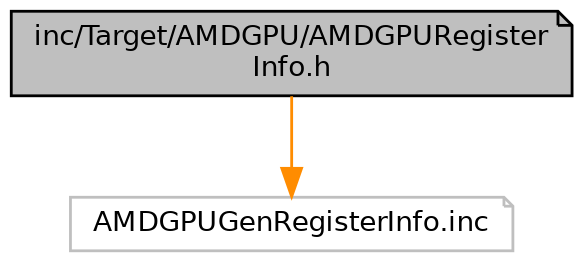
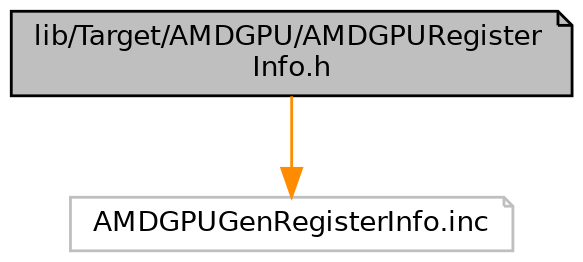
(292, 54) -> (292, 54)
